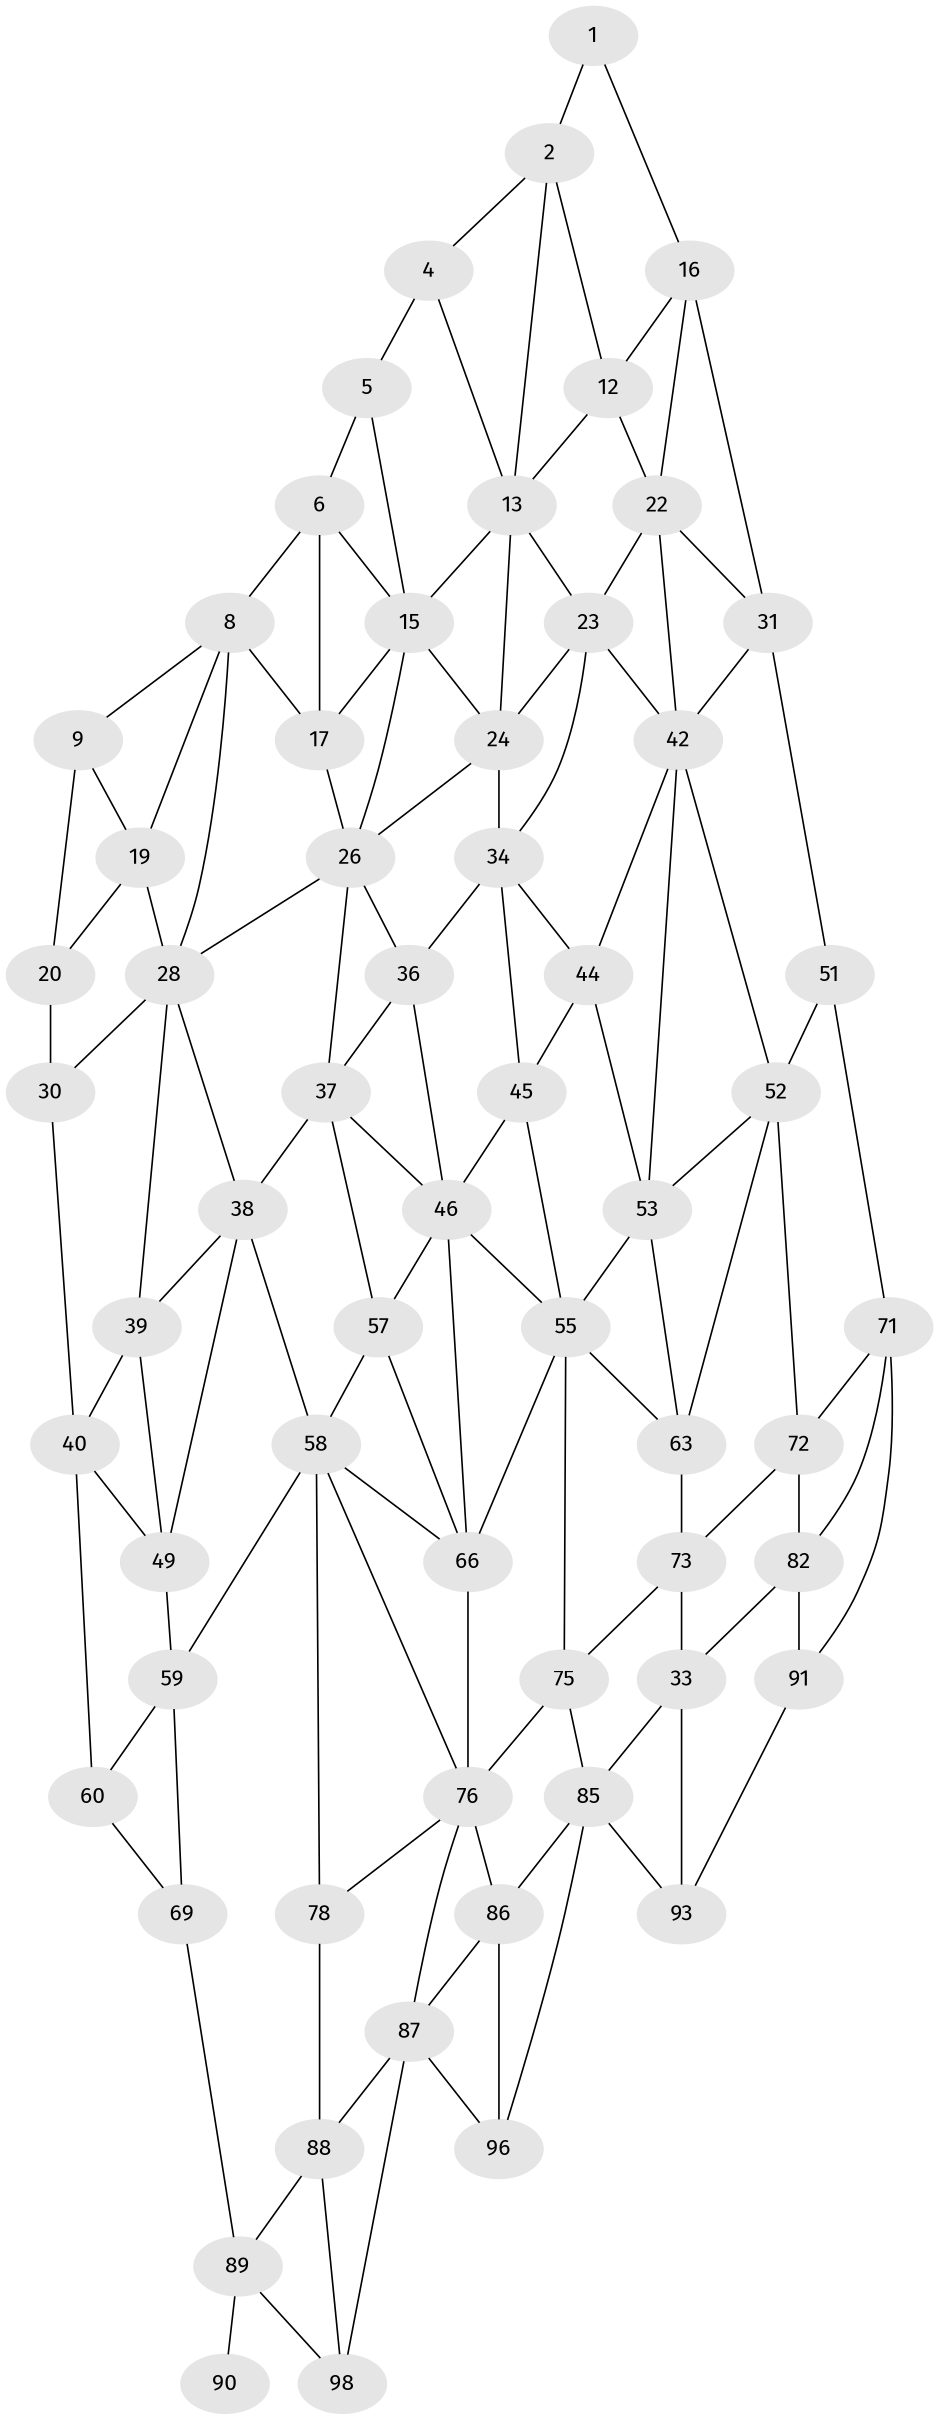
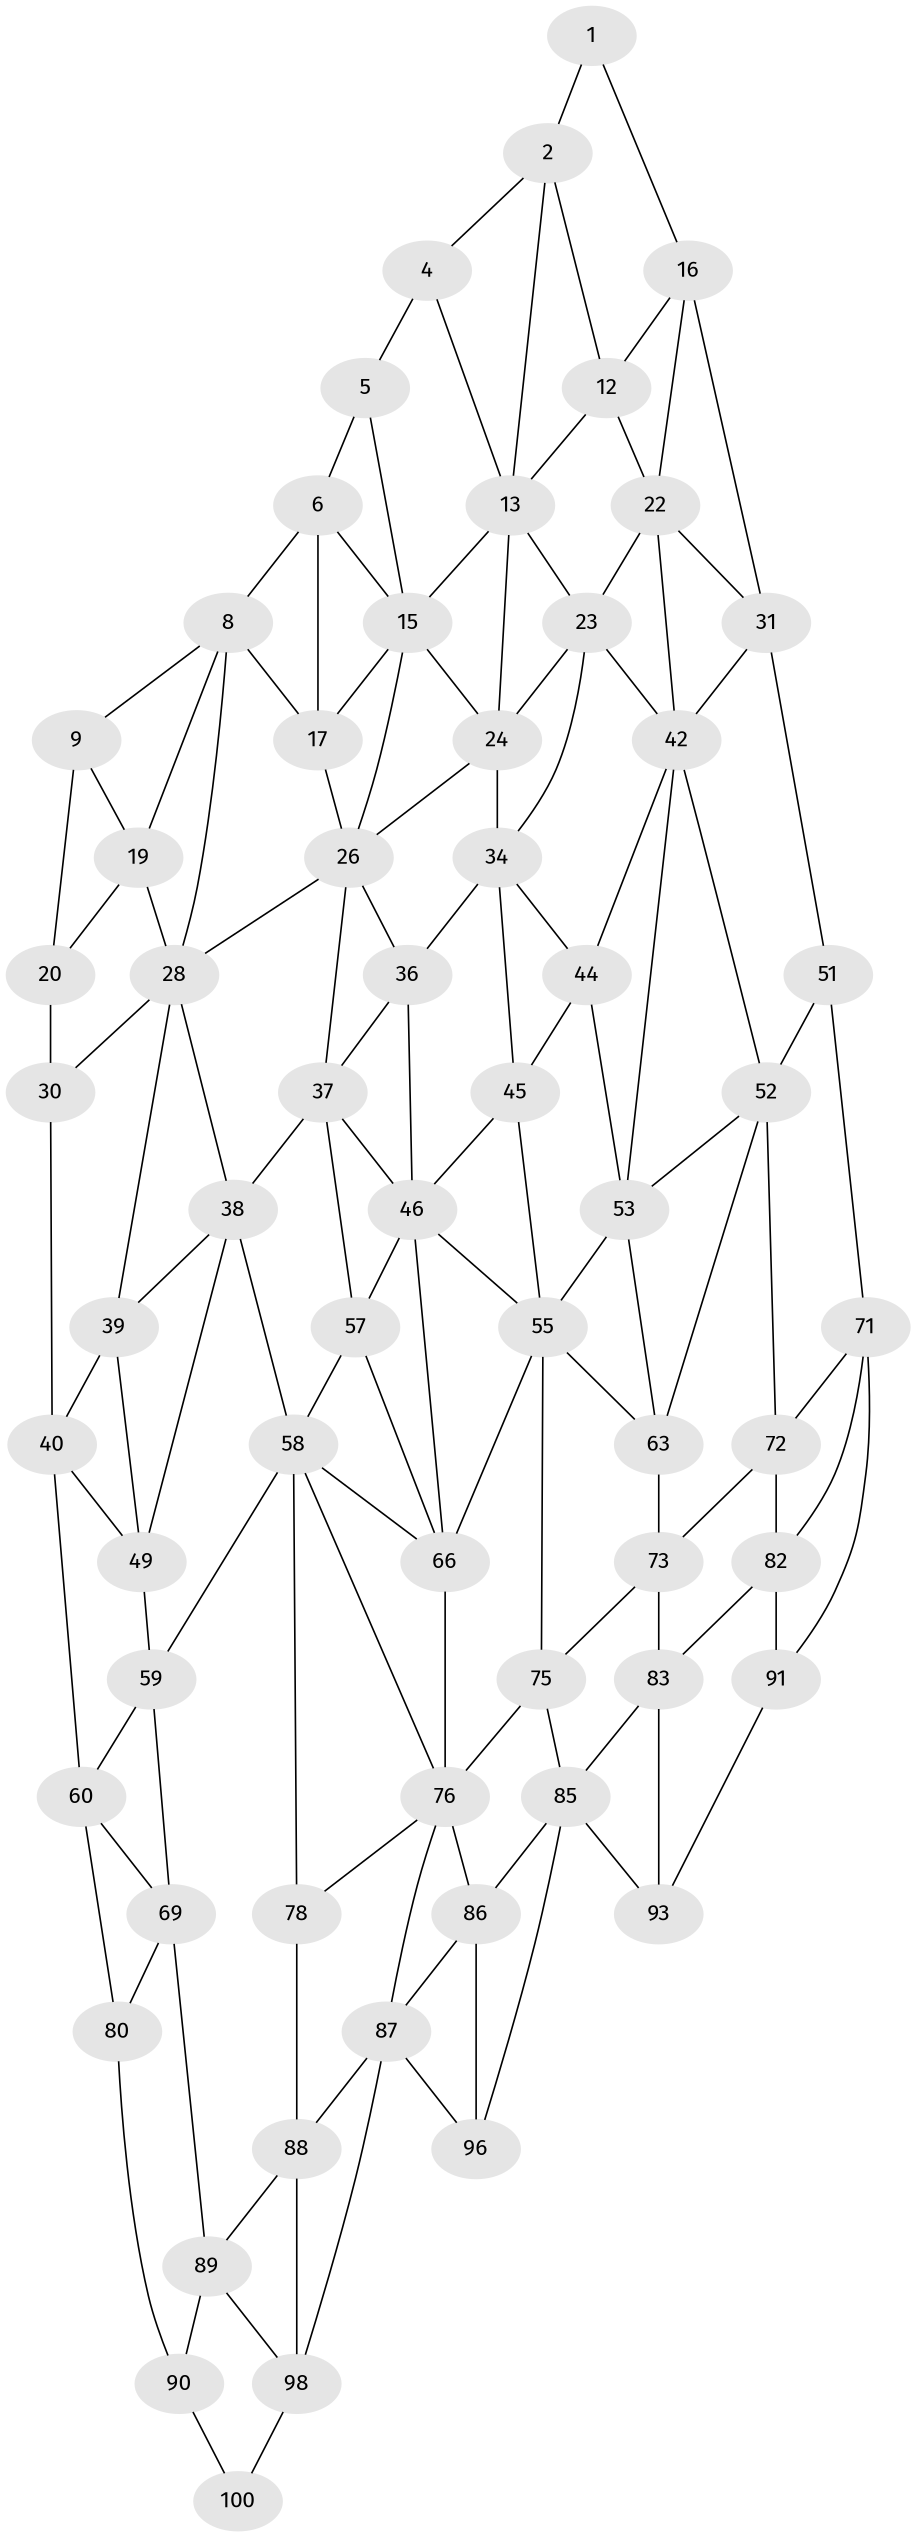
(682, 1679) -> (659, 1679)
none -> (117, 2032)
none -> (238, 2501)
